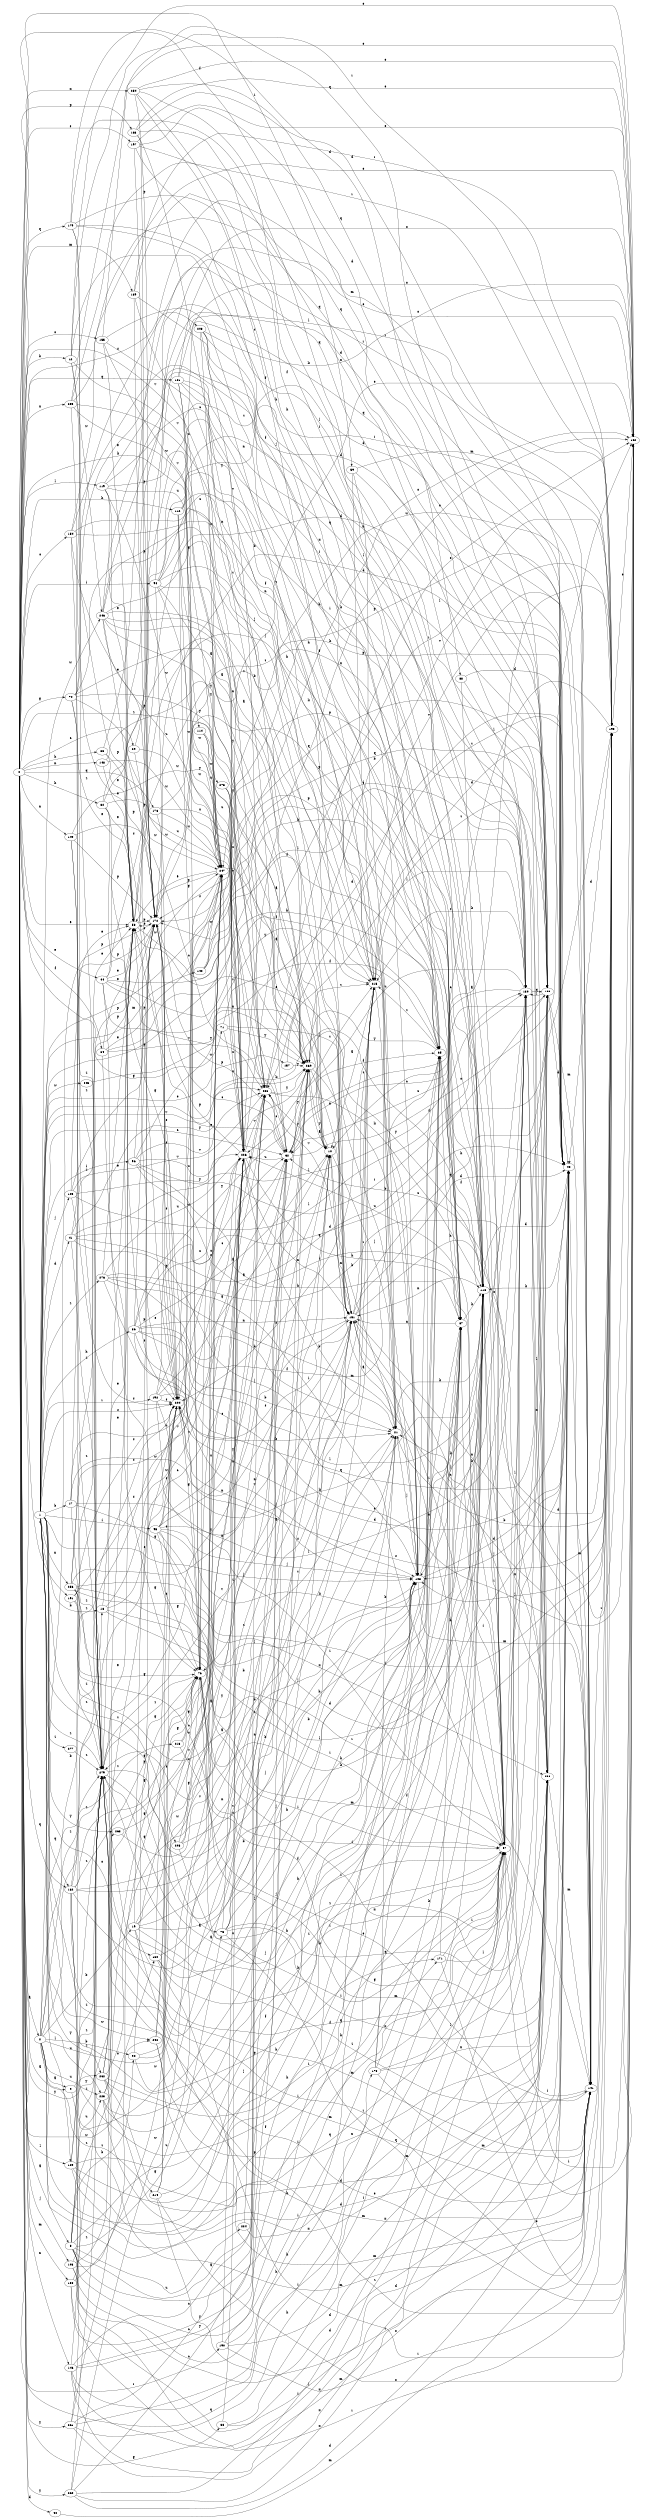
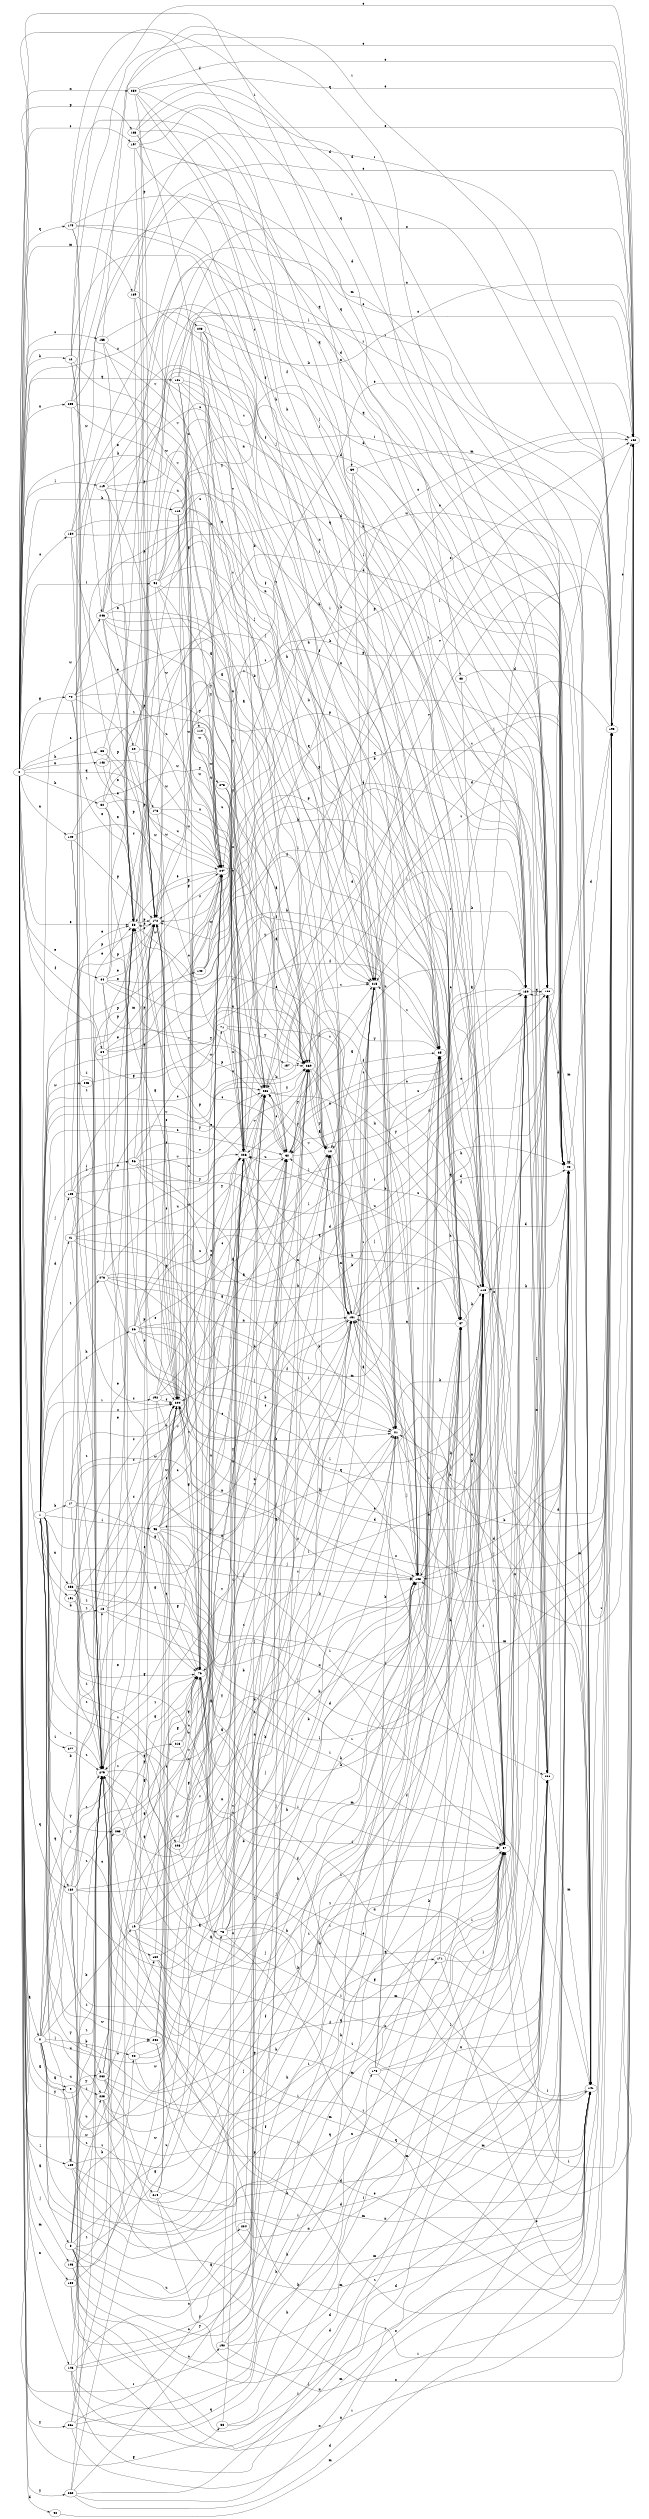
(430, 2240) -> (379, 2362)
(298, 2285) -> (298, 2285)
